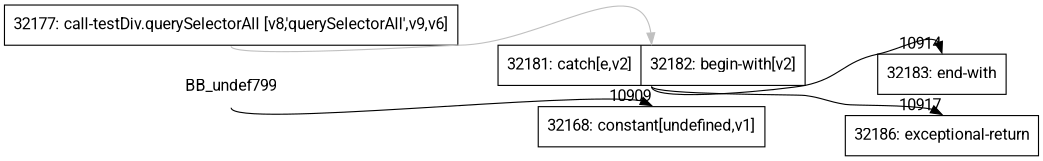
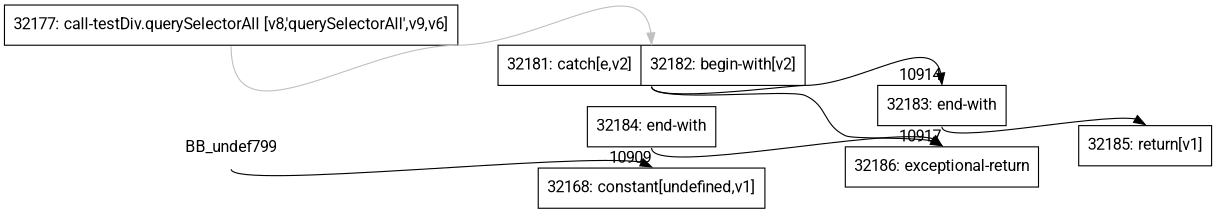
none -> (652, 127)
none -> (1145, 146)
